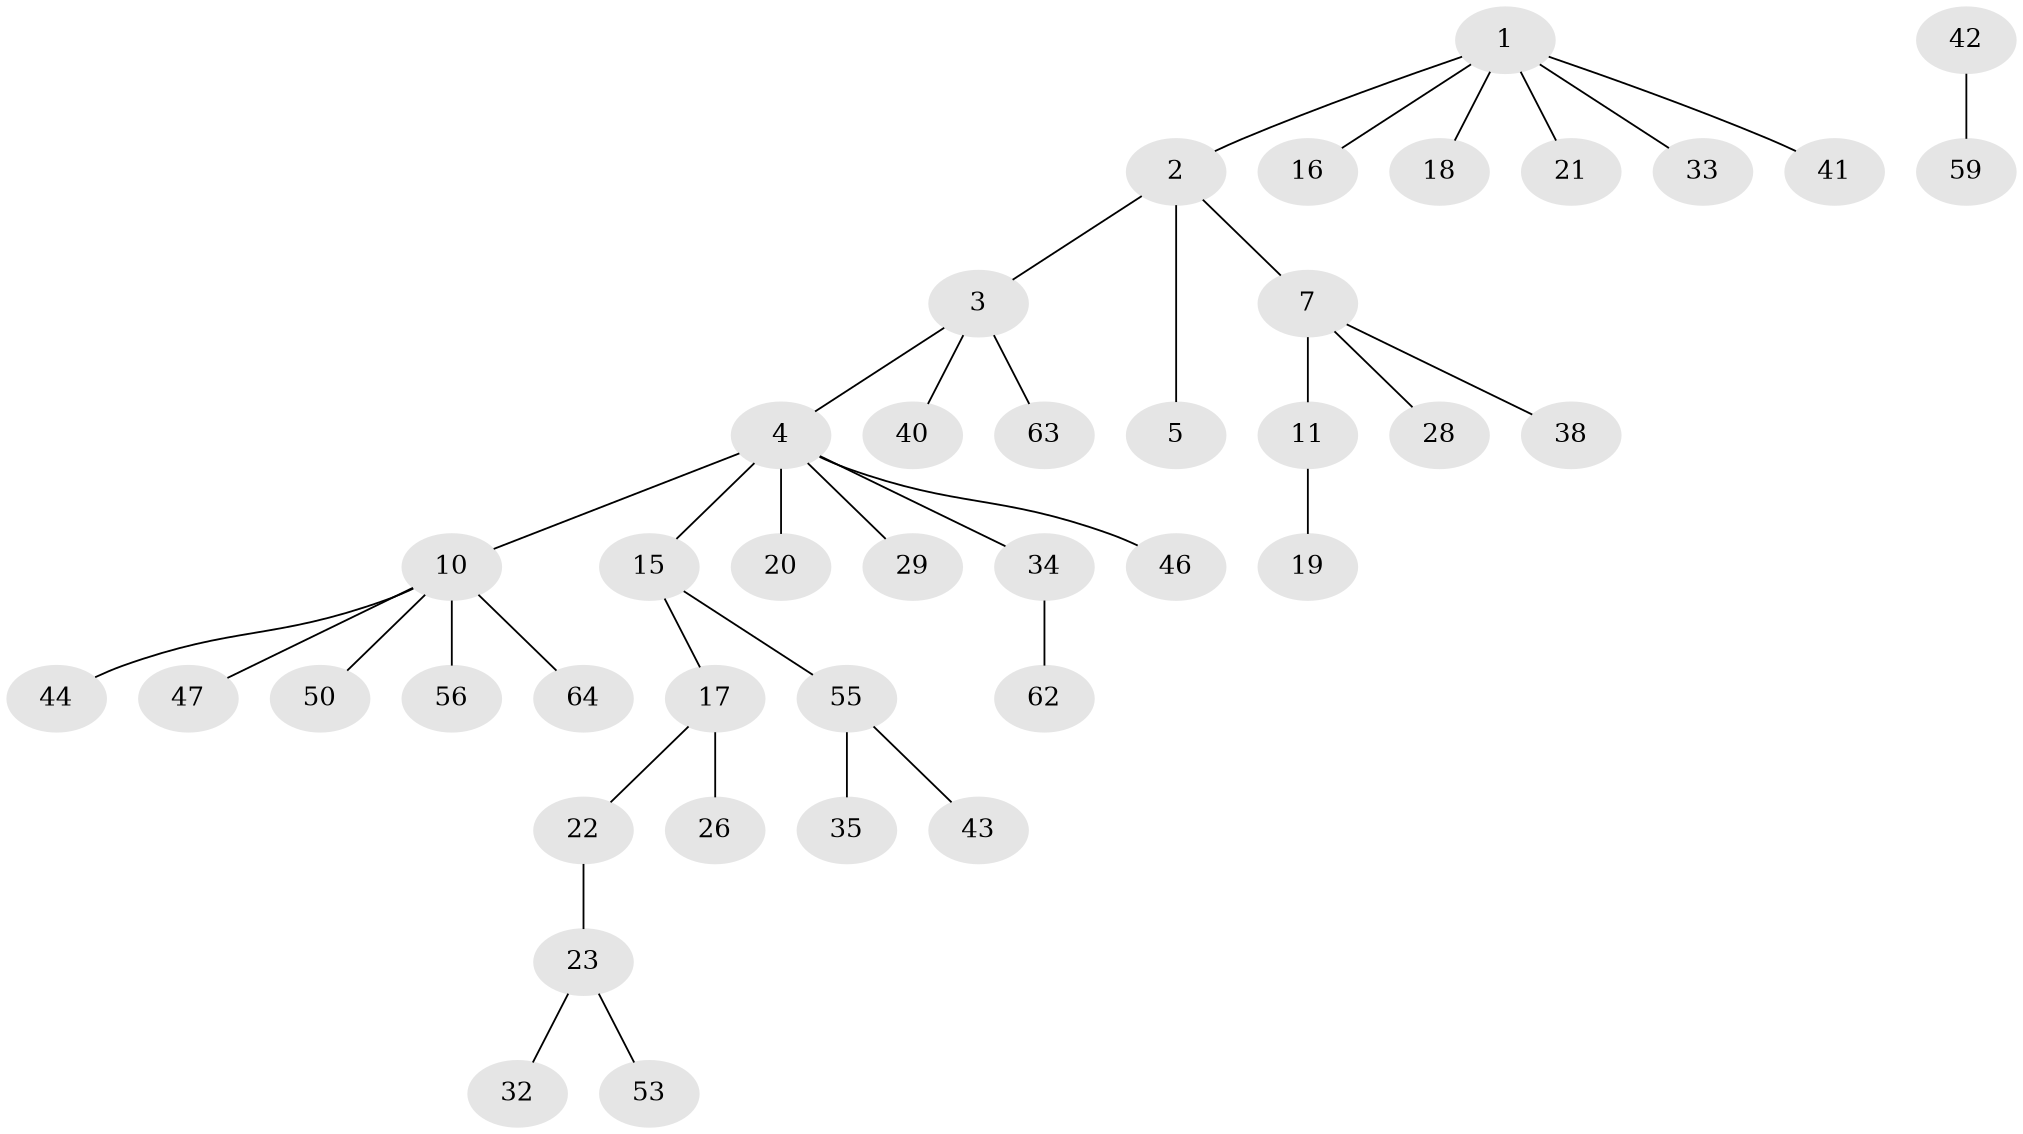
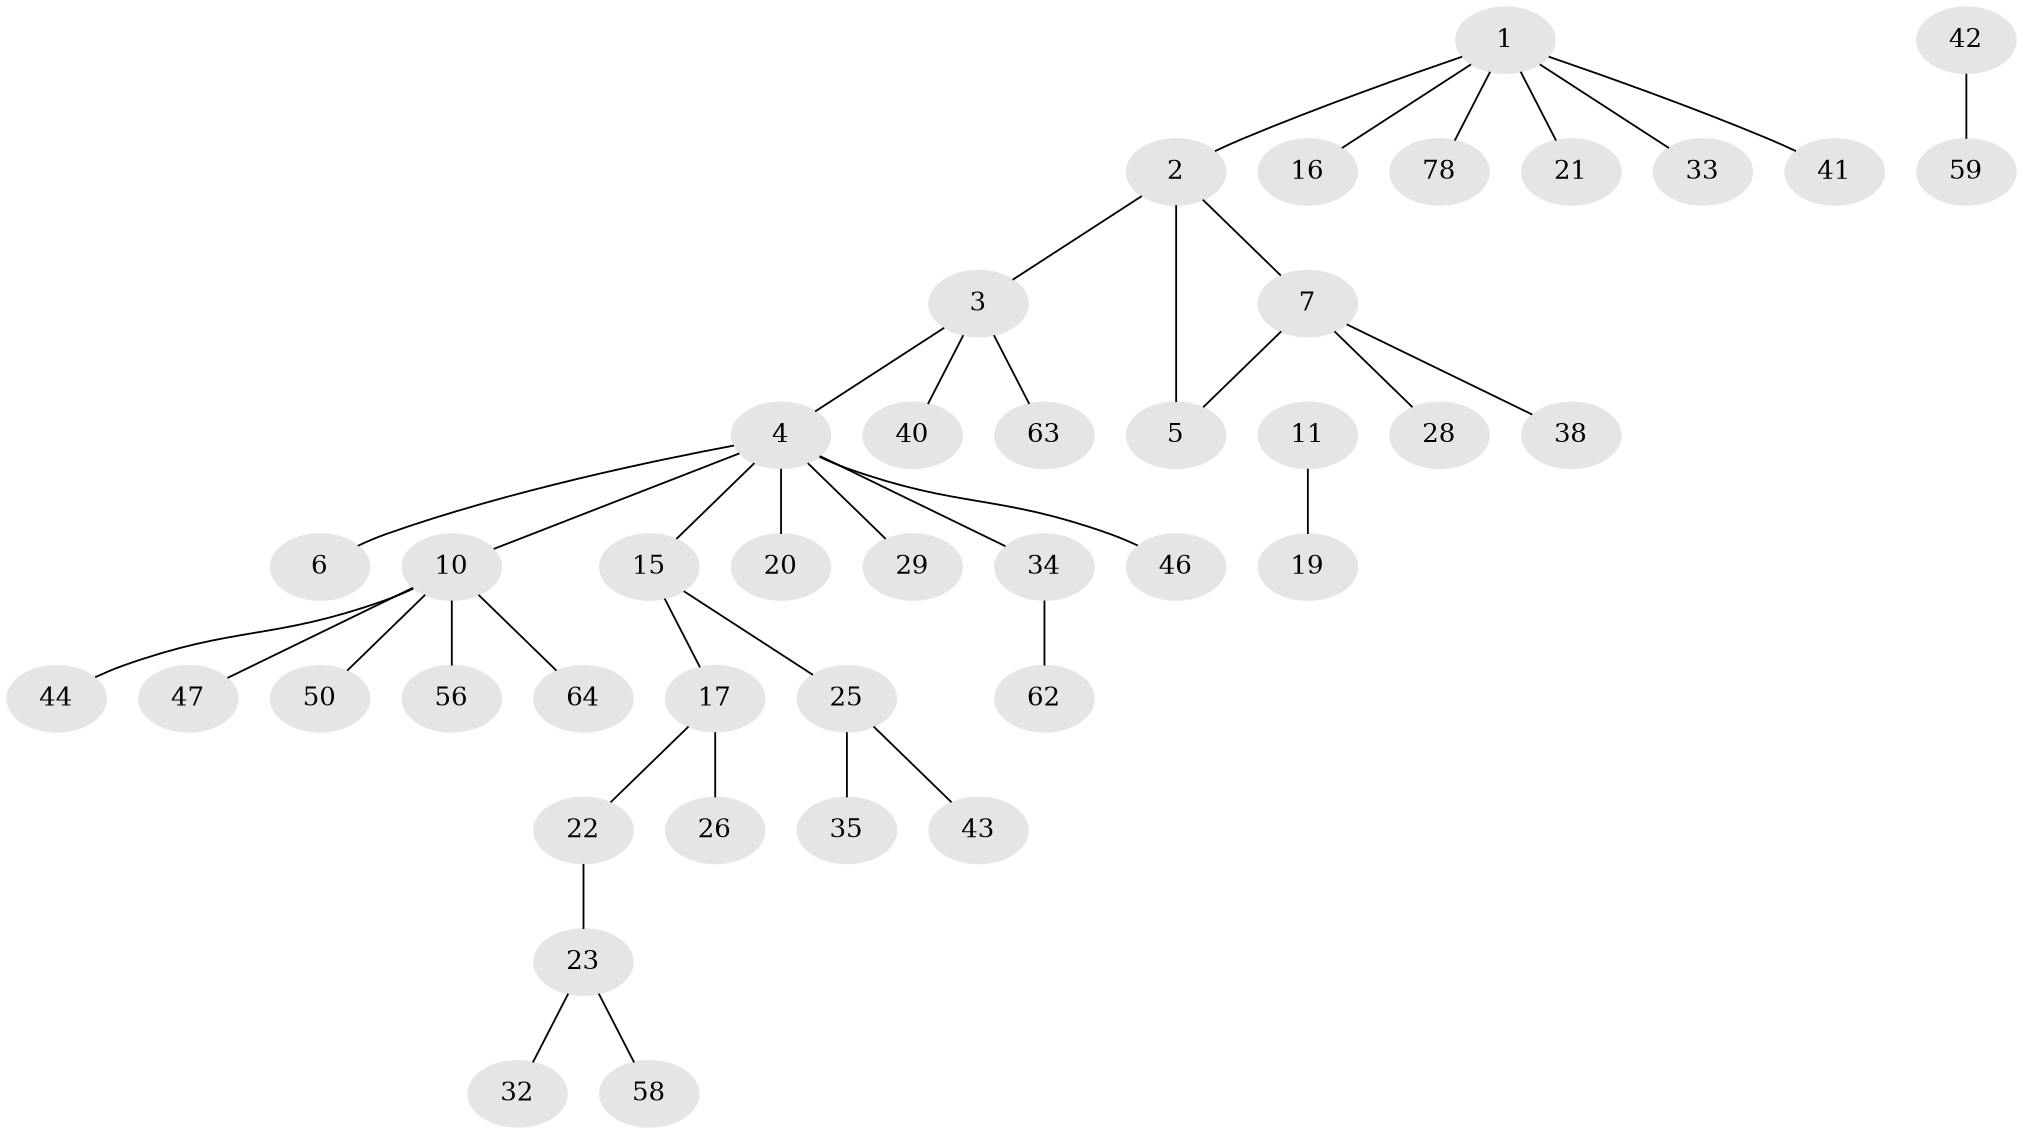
(1440, 172) -> (1440, 172)
(1308, 370) -> (1242, 369)
none -> (320, 567)
(847, 699) -> (847, 699)
(649, 1094) -> (649, 1094)
